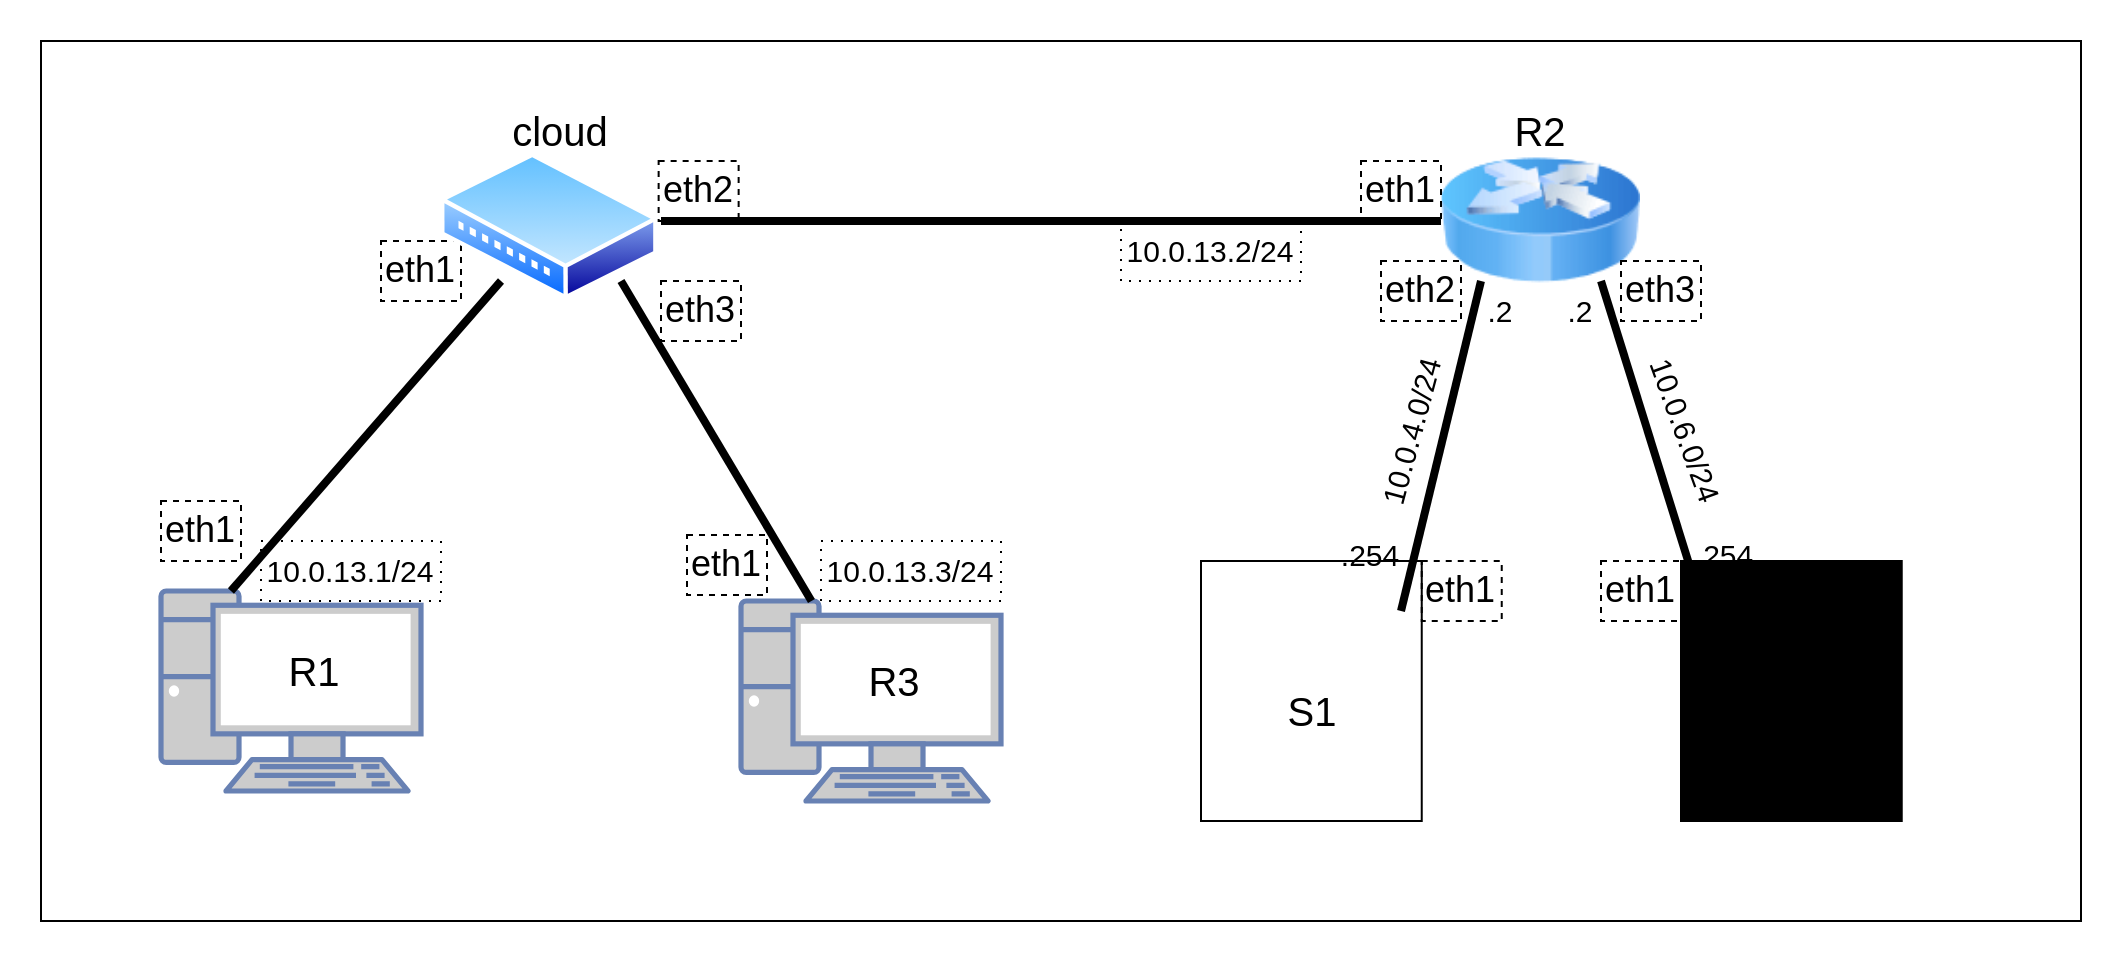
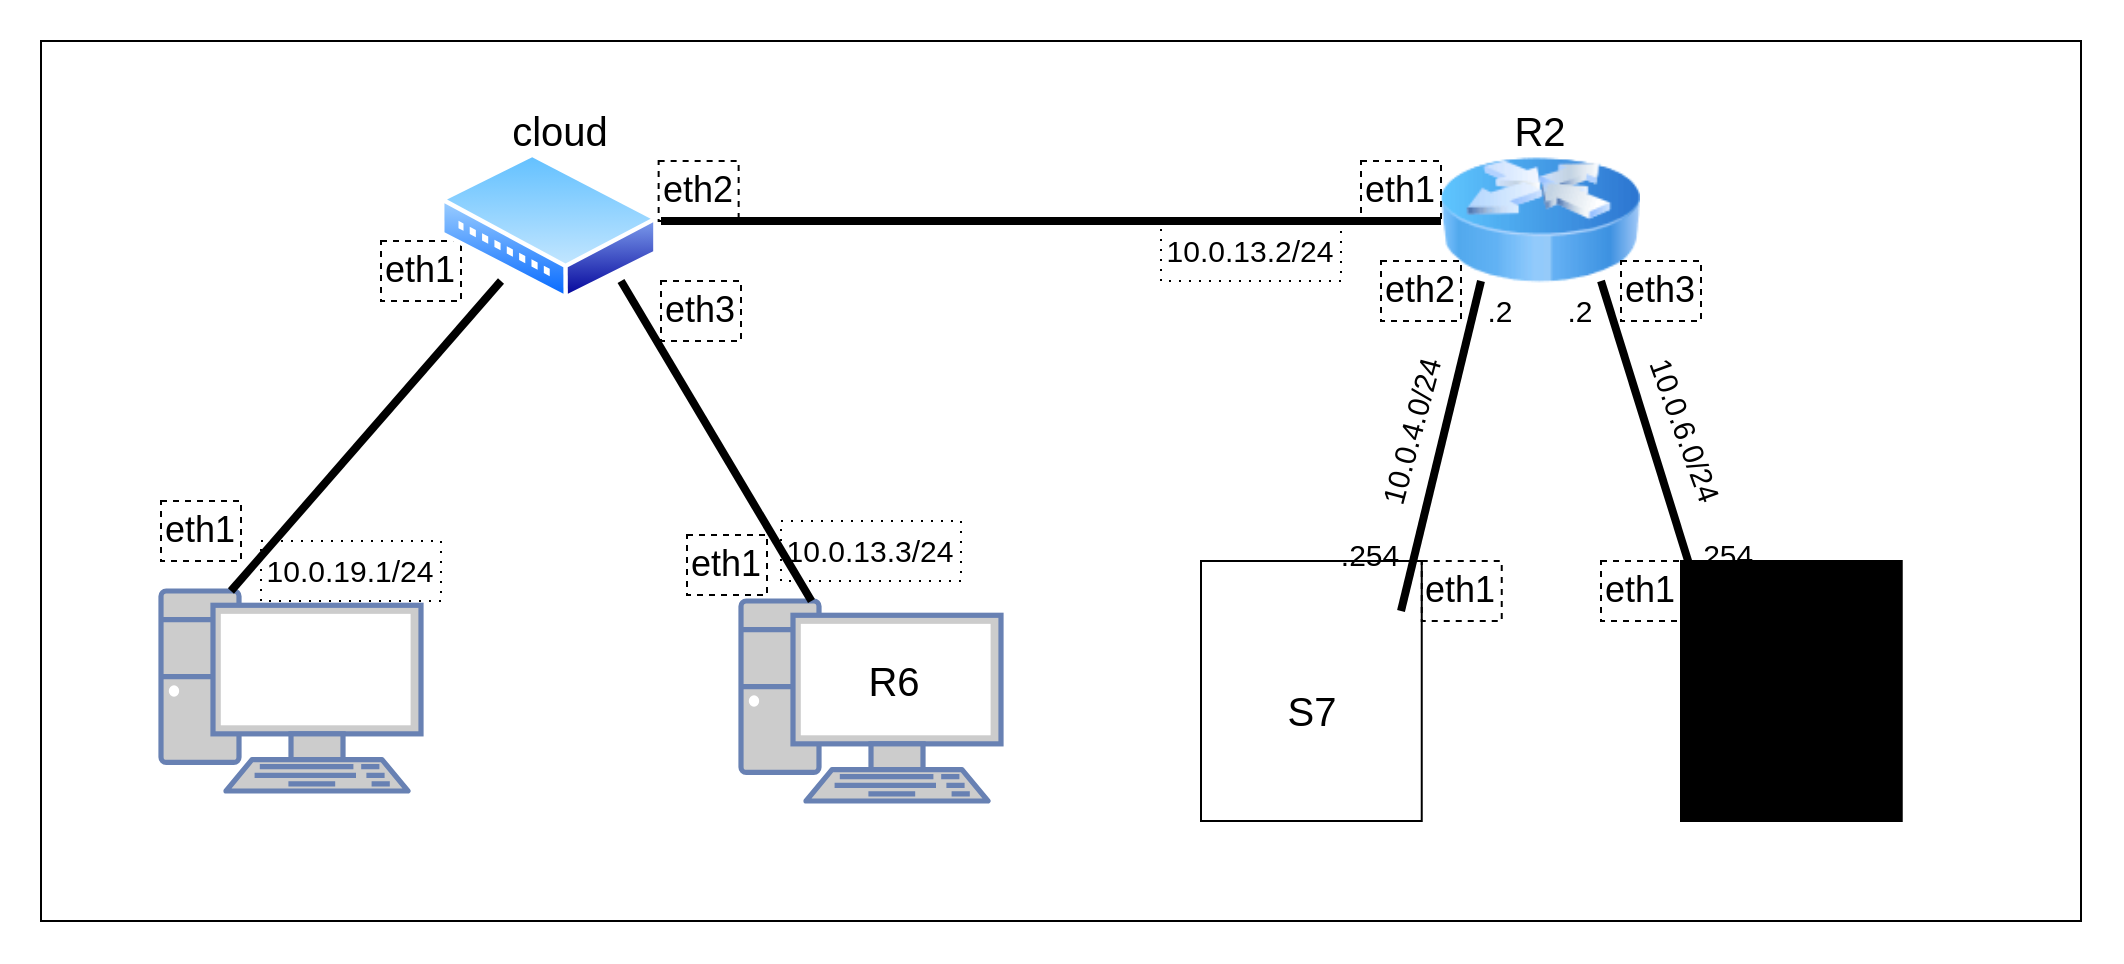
(1211, 251) -> (1251, 251)
(351, 571) -> (351, 571)
(911, 571) -> (871, 551)
(315, 671) -> none
(895, 681) -> (895, 681)
(1313, 711) -> (1313, 711)
